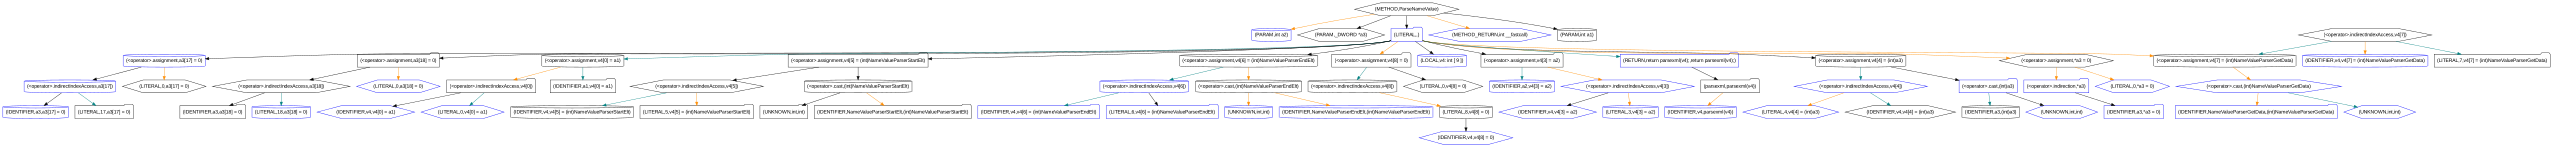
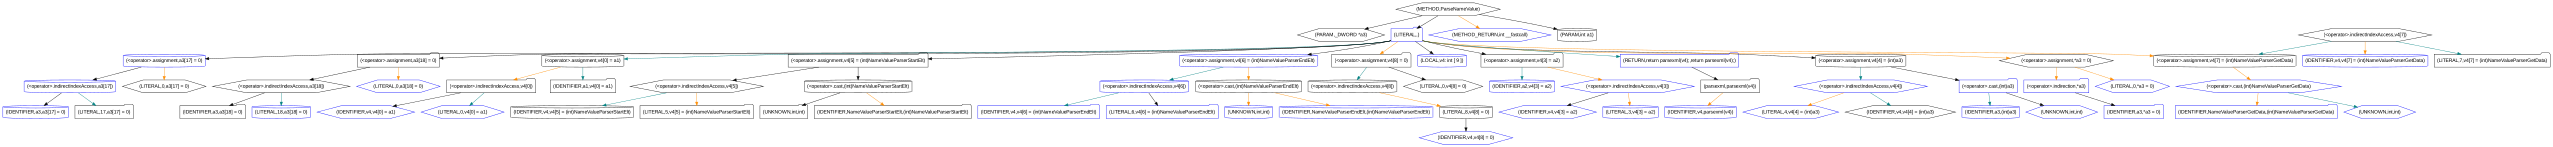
(1271, 35) -> none
(1249, 61) -> (1249, 61)
(1991, 112) -> (1991, 112)
